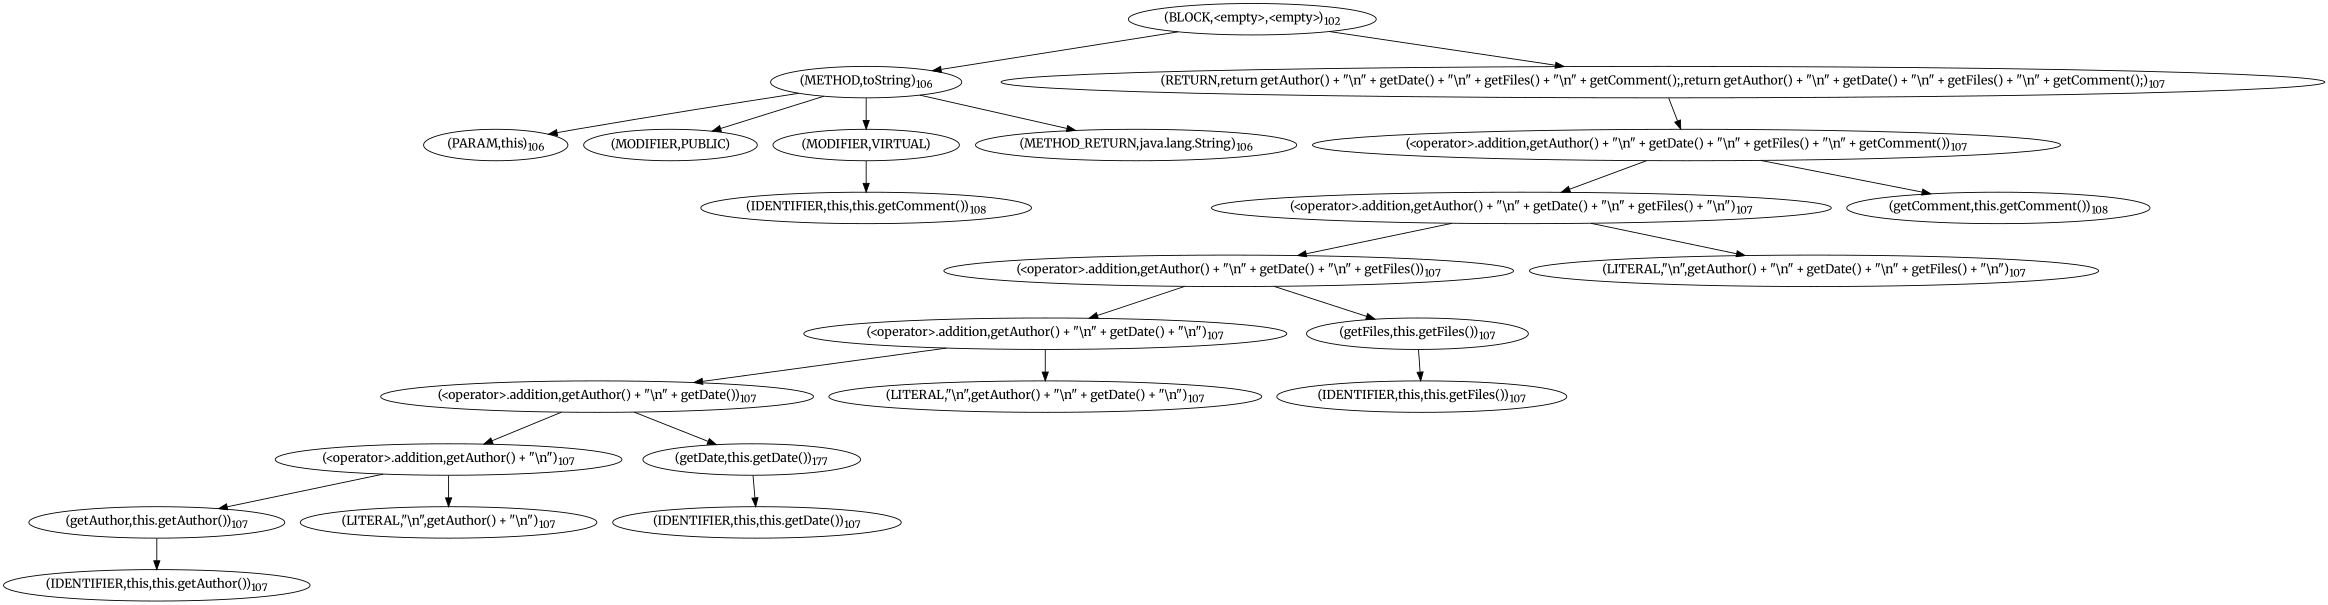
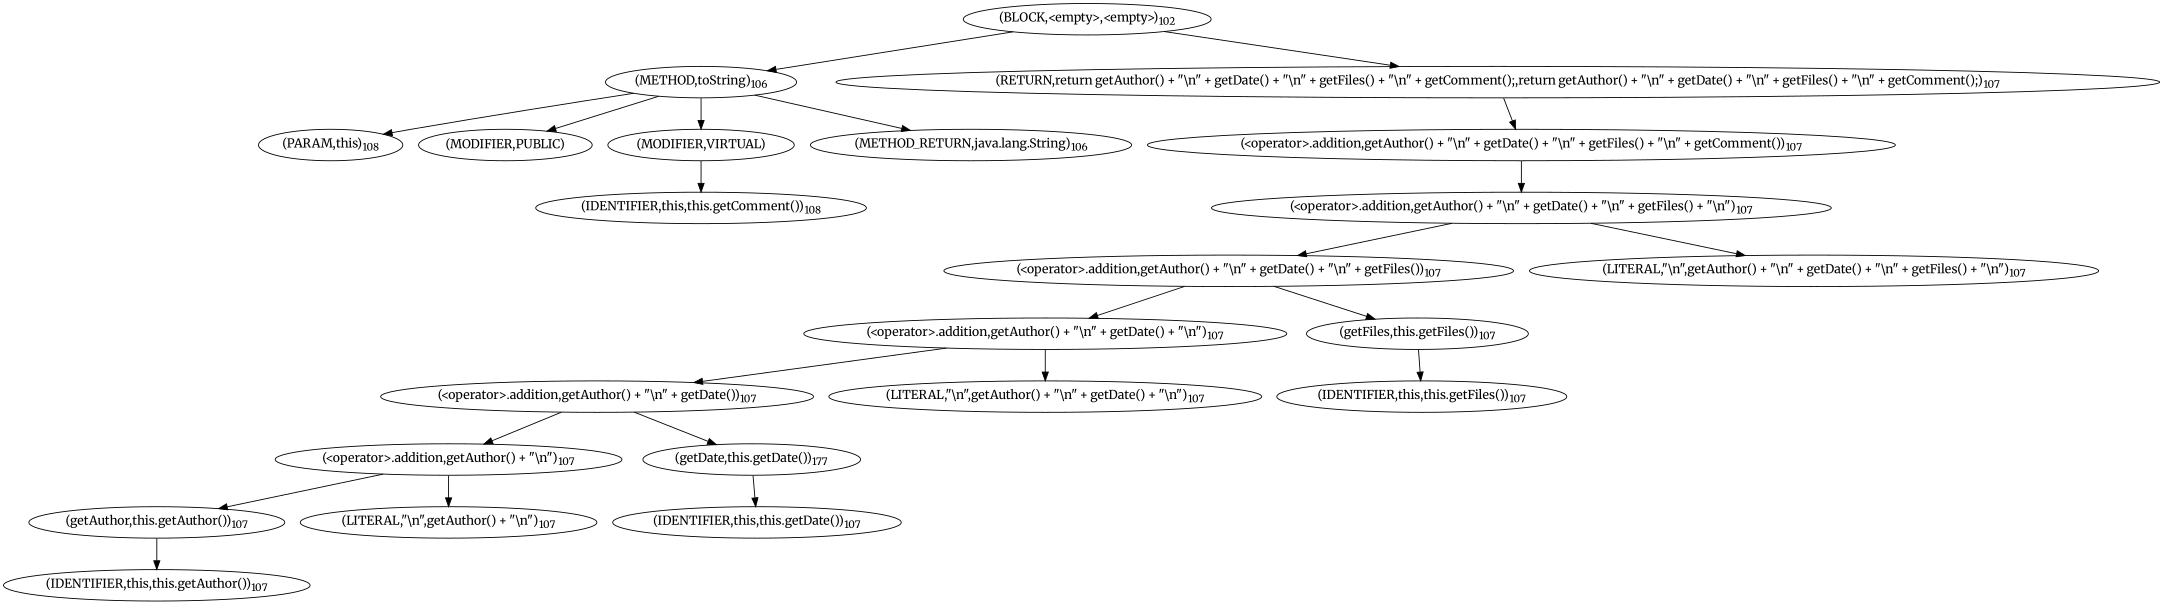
(536, 144) -> (371, 144)
(1998, 208) -> none
